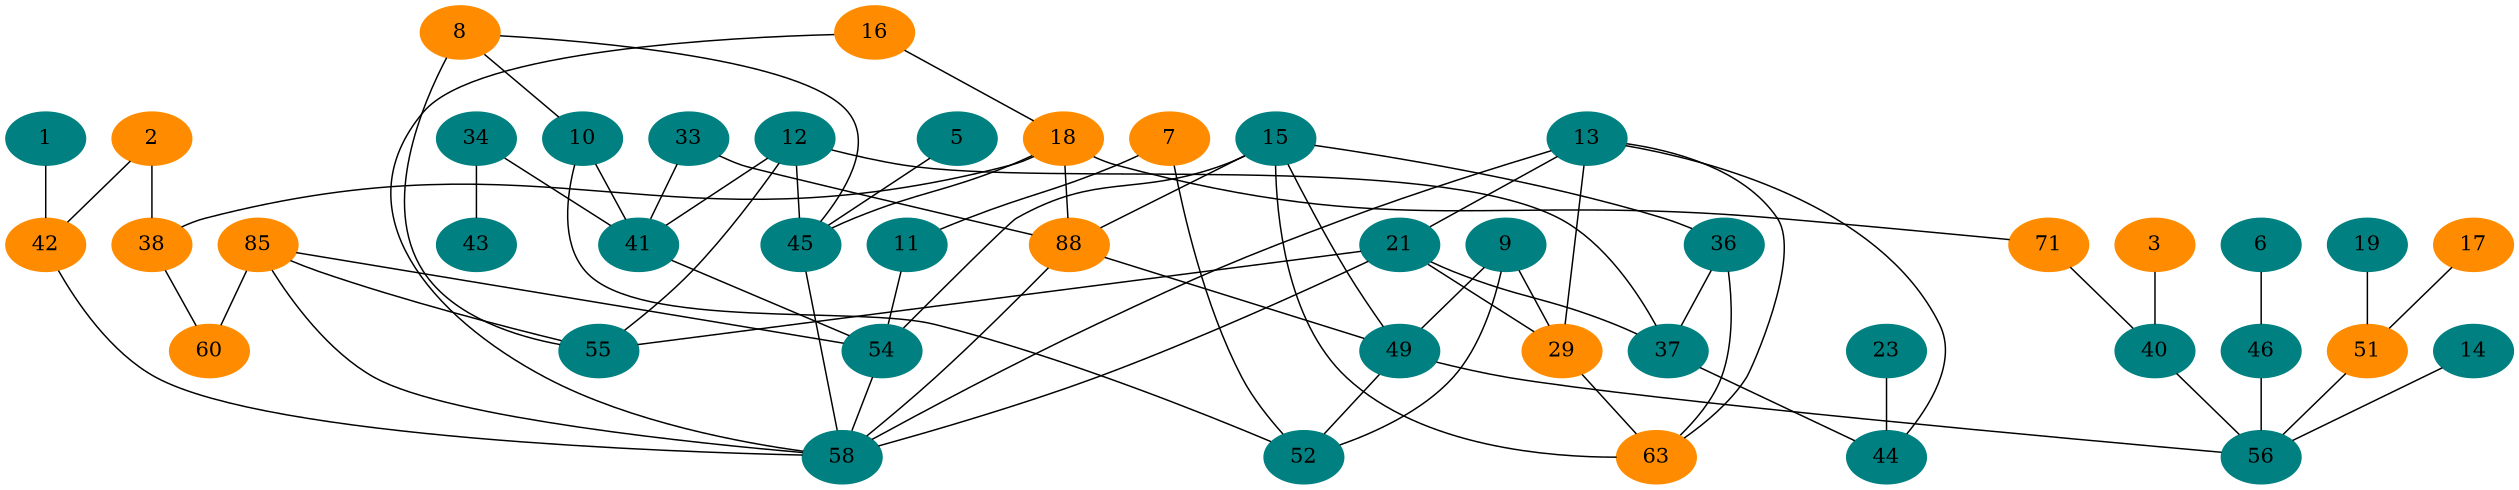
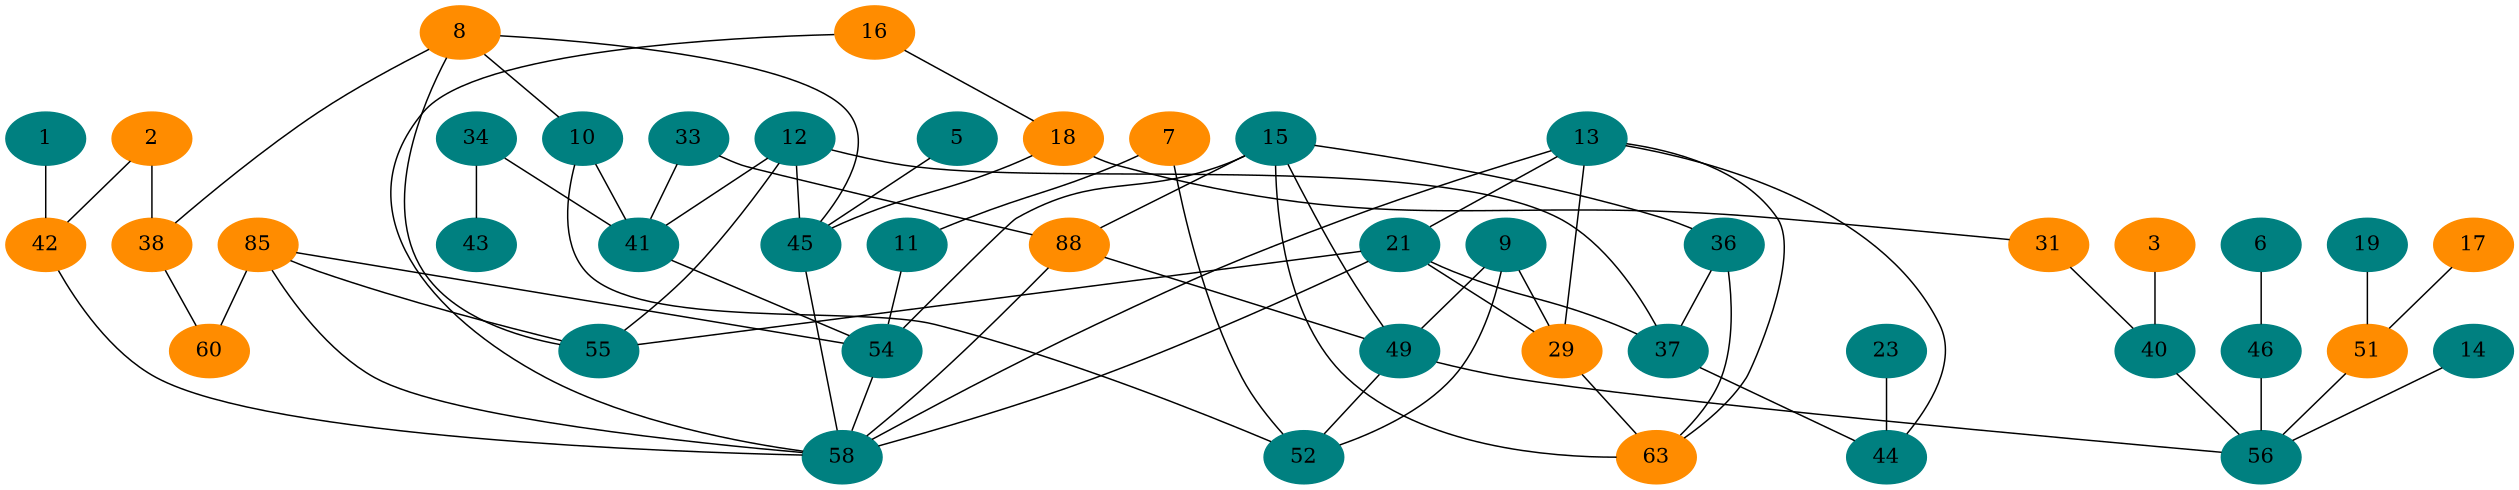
(1066, 192) -> none
(629, 193) -> (296, 127)
(2049, 245) -> (2049, 245)
